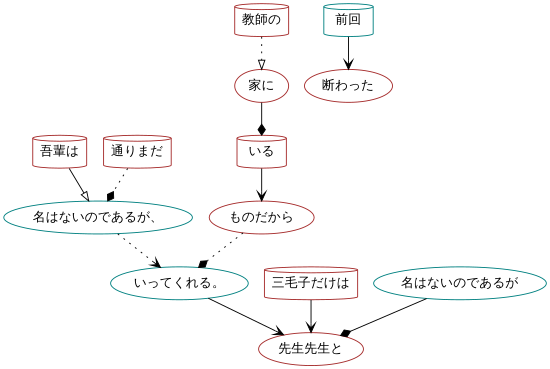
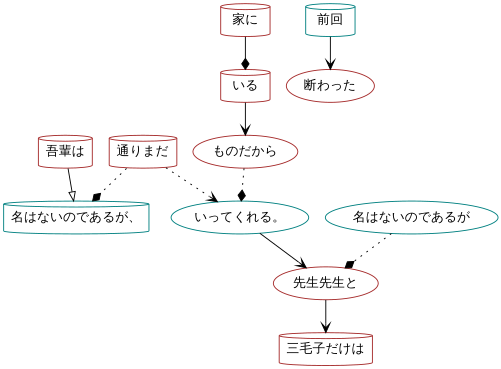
(262, 20) -> none
(262, 86) -> (245, 20)
(98, 218) -> (76, 218)
(136, 248) -> (188, 182)
(311, 312) -> (326, 312)
(389, 315) -> (373, 247)
